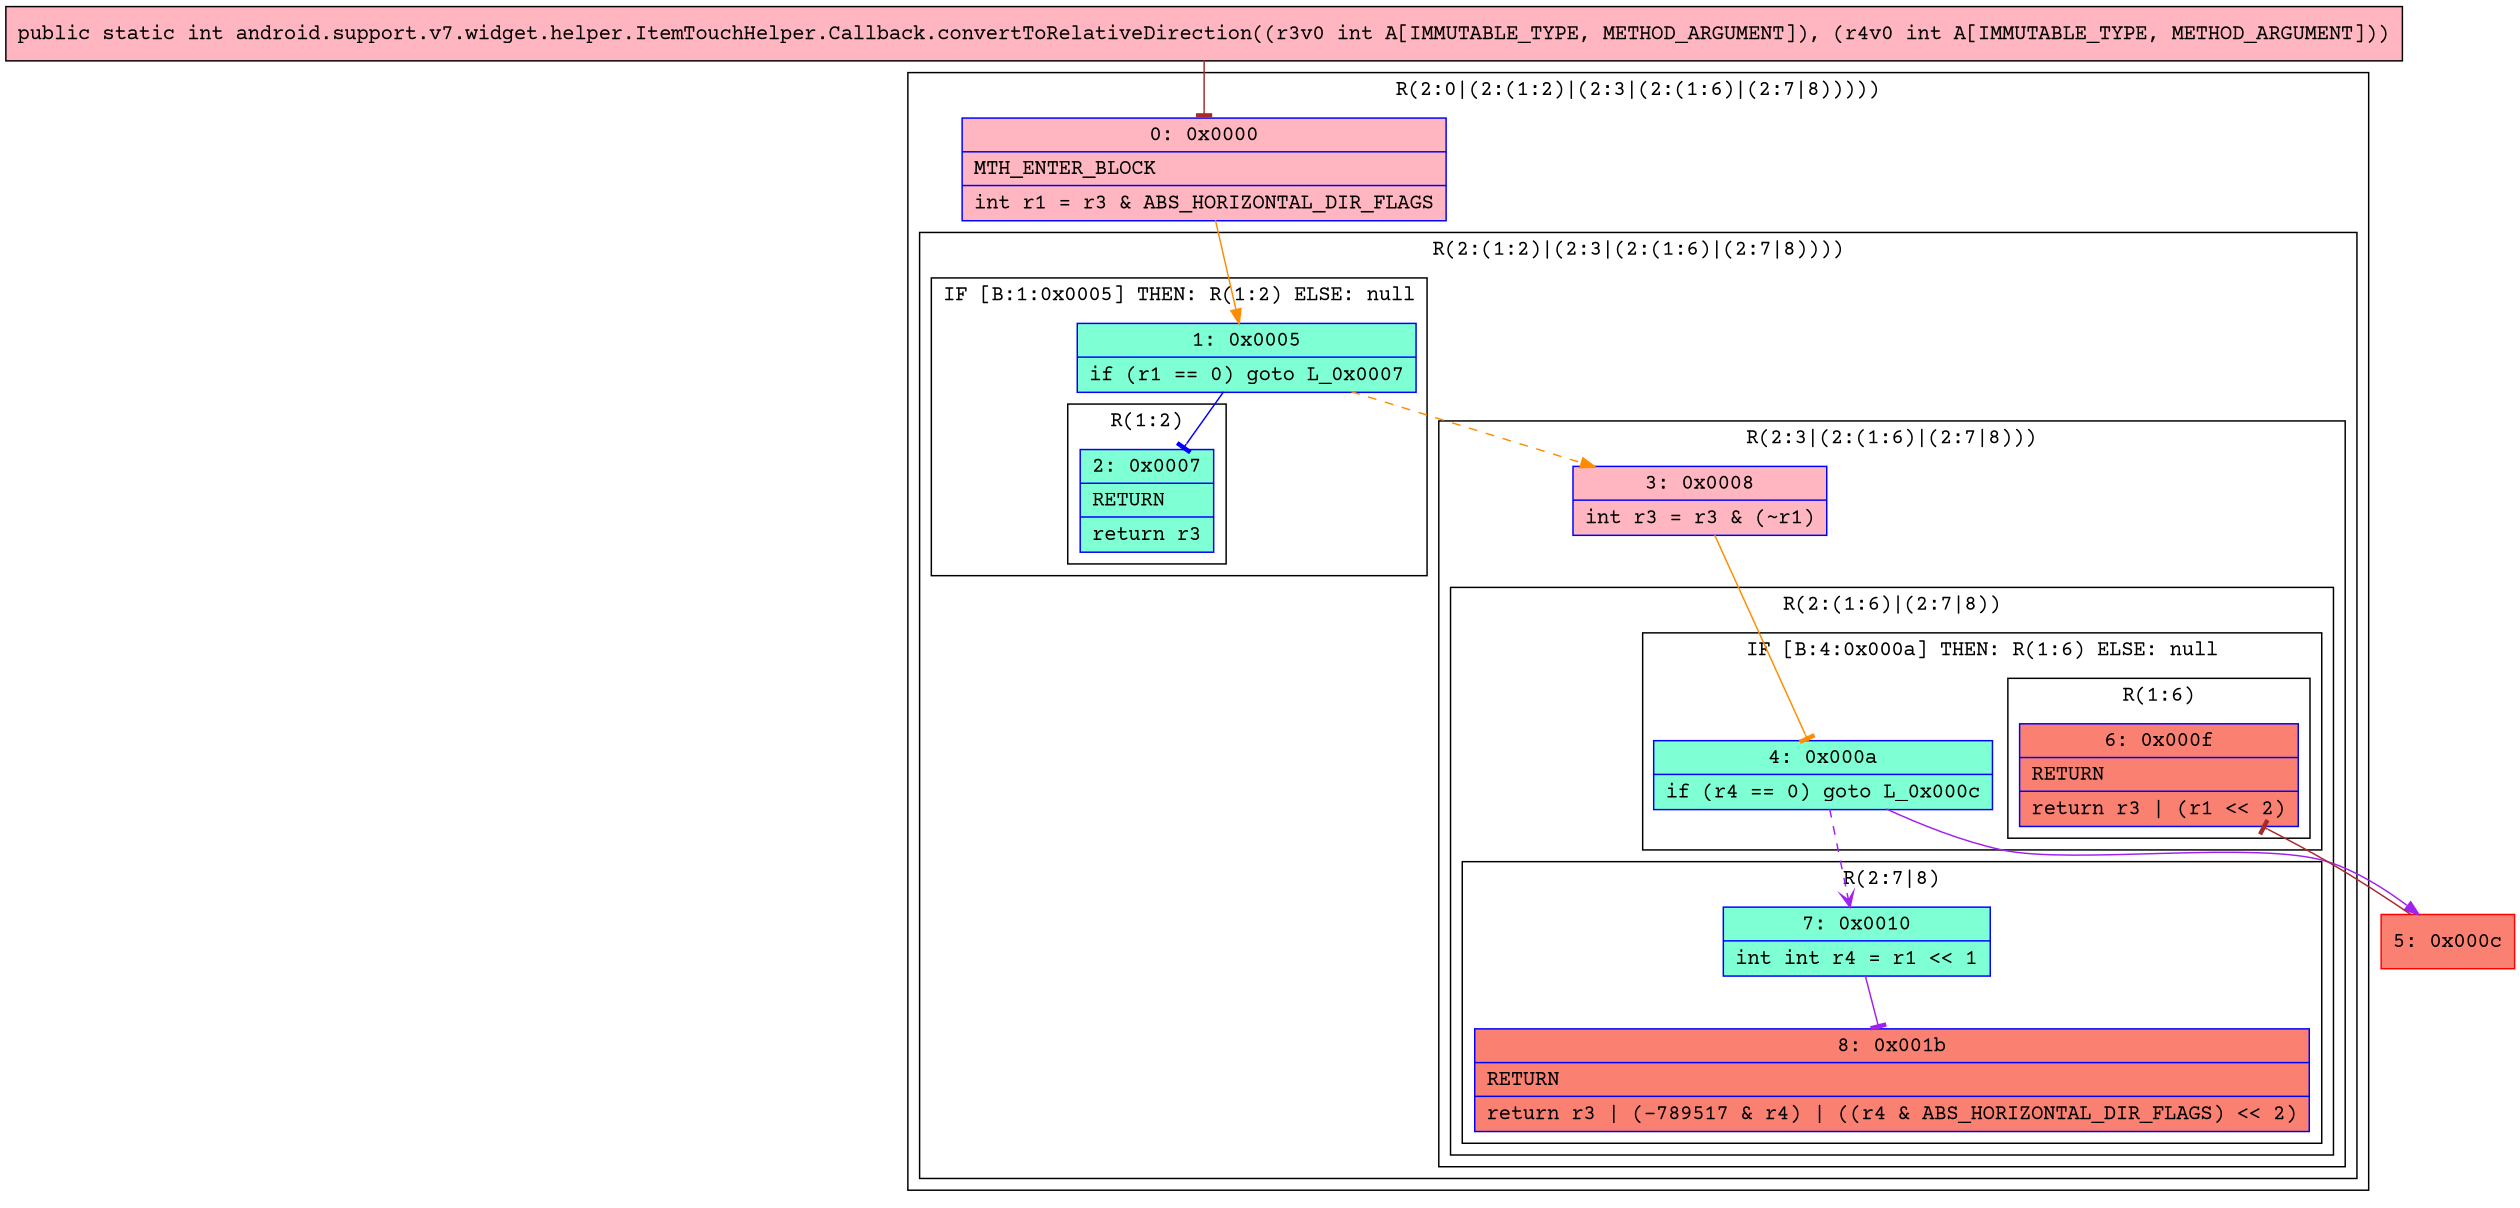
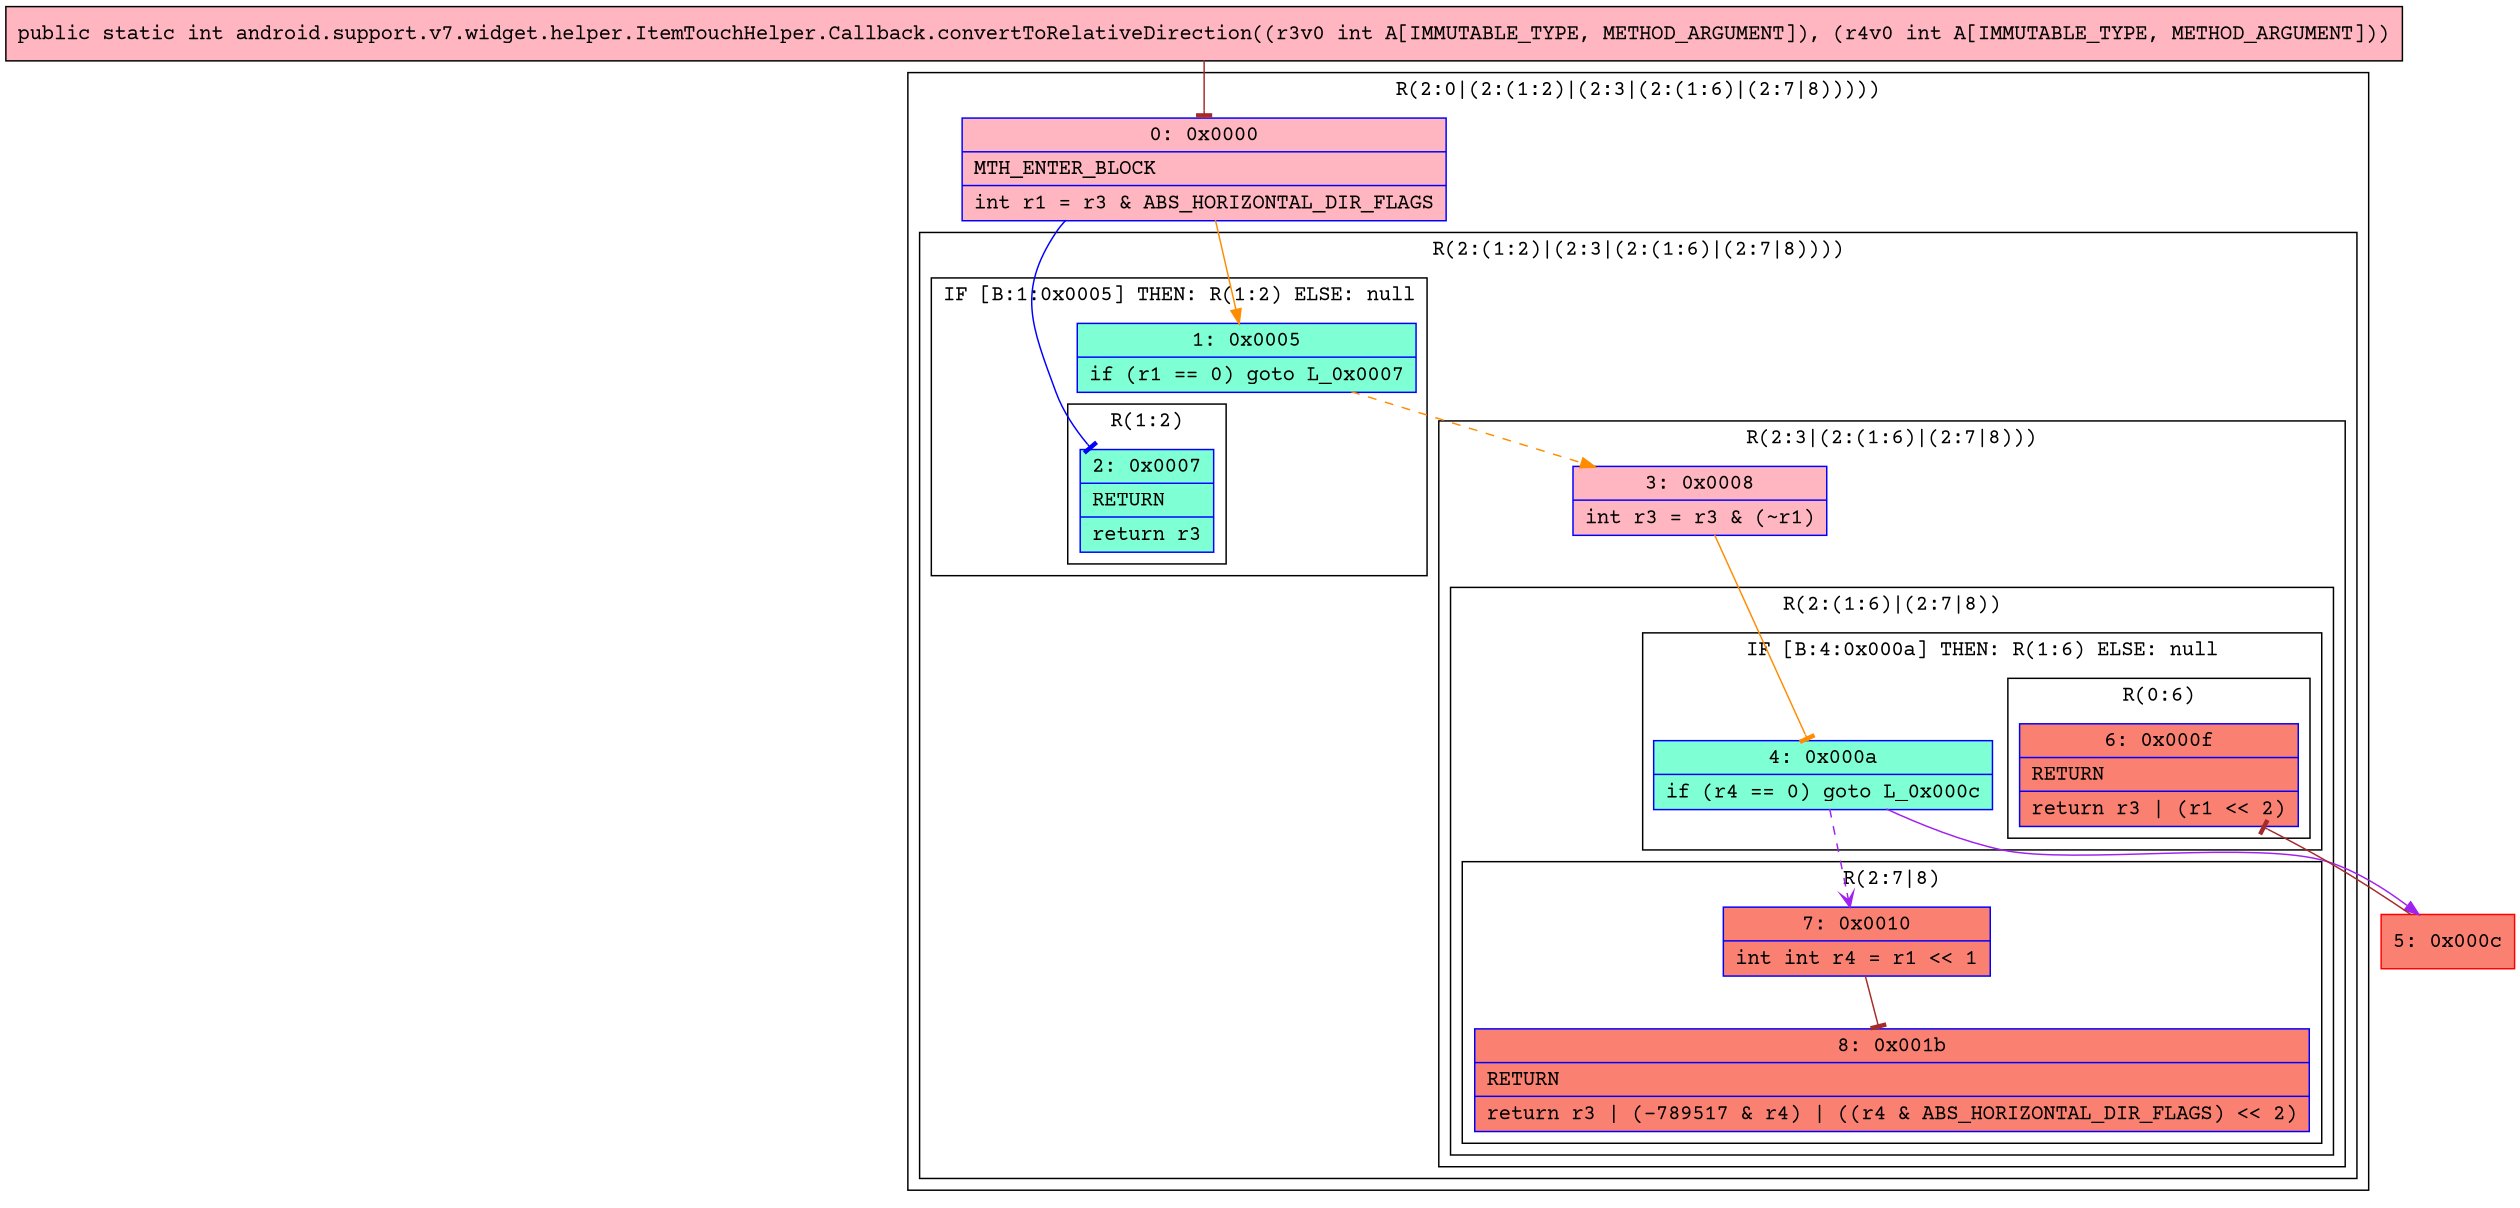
(1205, 418) -> (1036, 334)
(2159, 695) -> (2159, 695)
(1857, 942) -> (1857, 942)
(1871, 999) -> (1871, 999)
